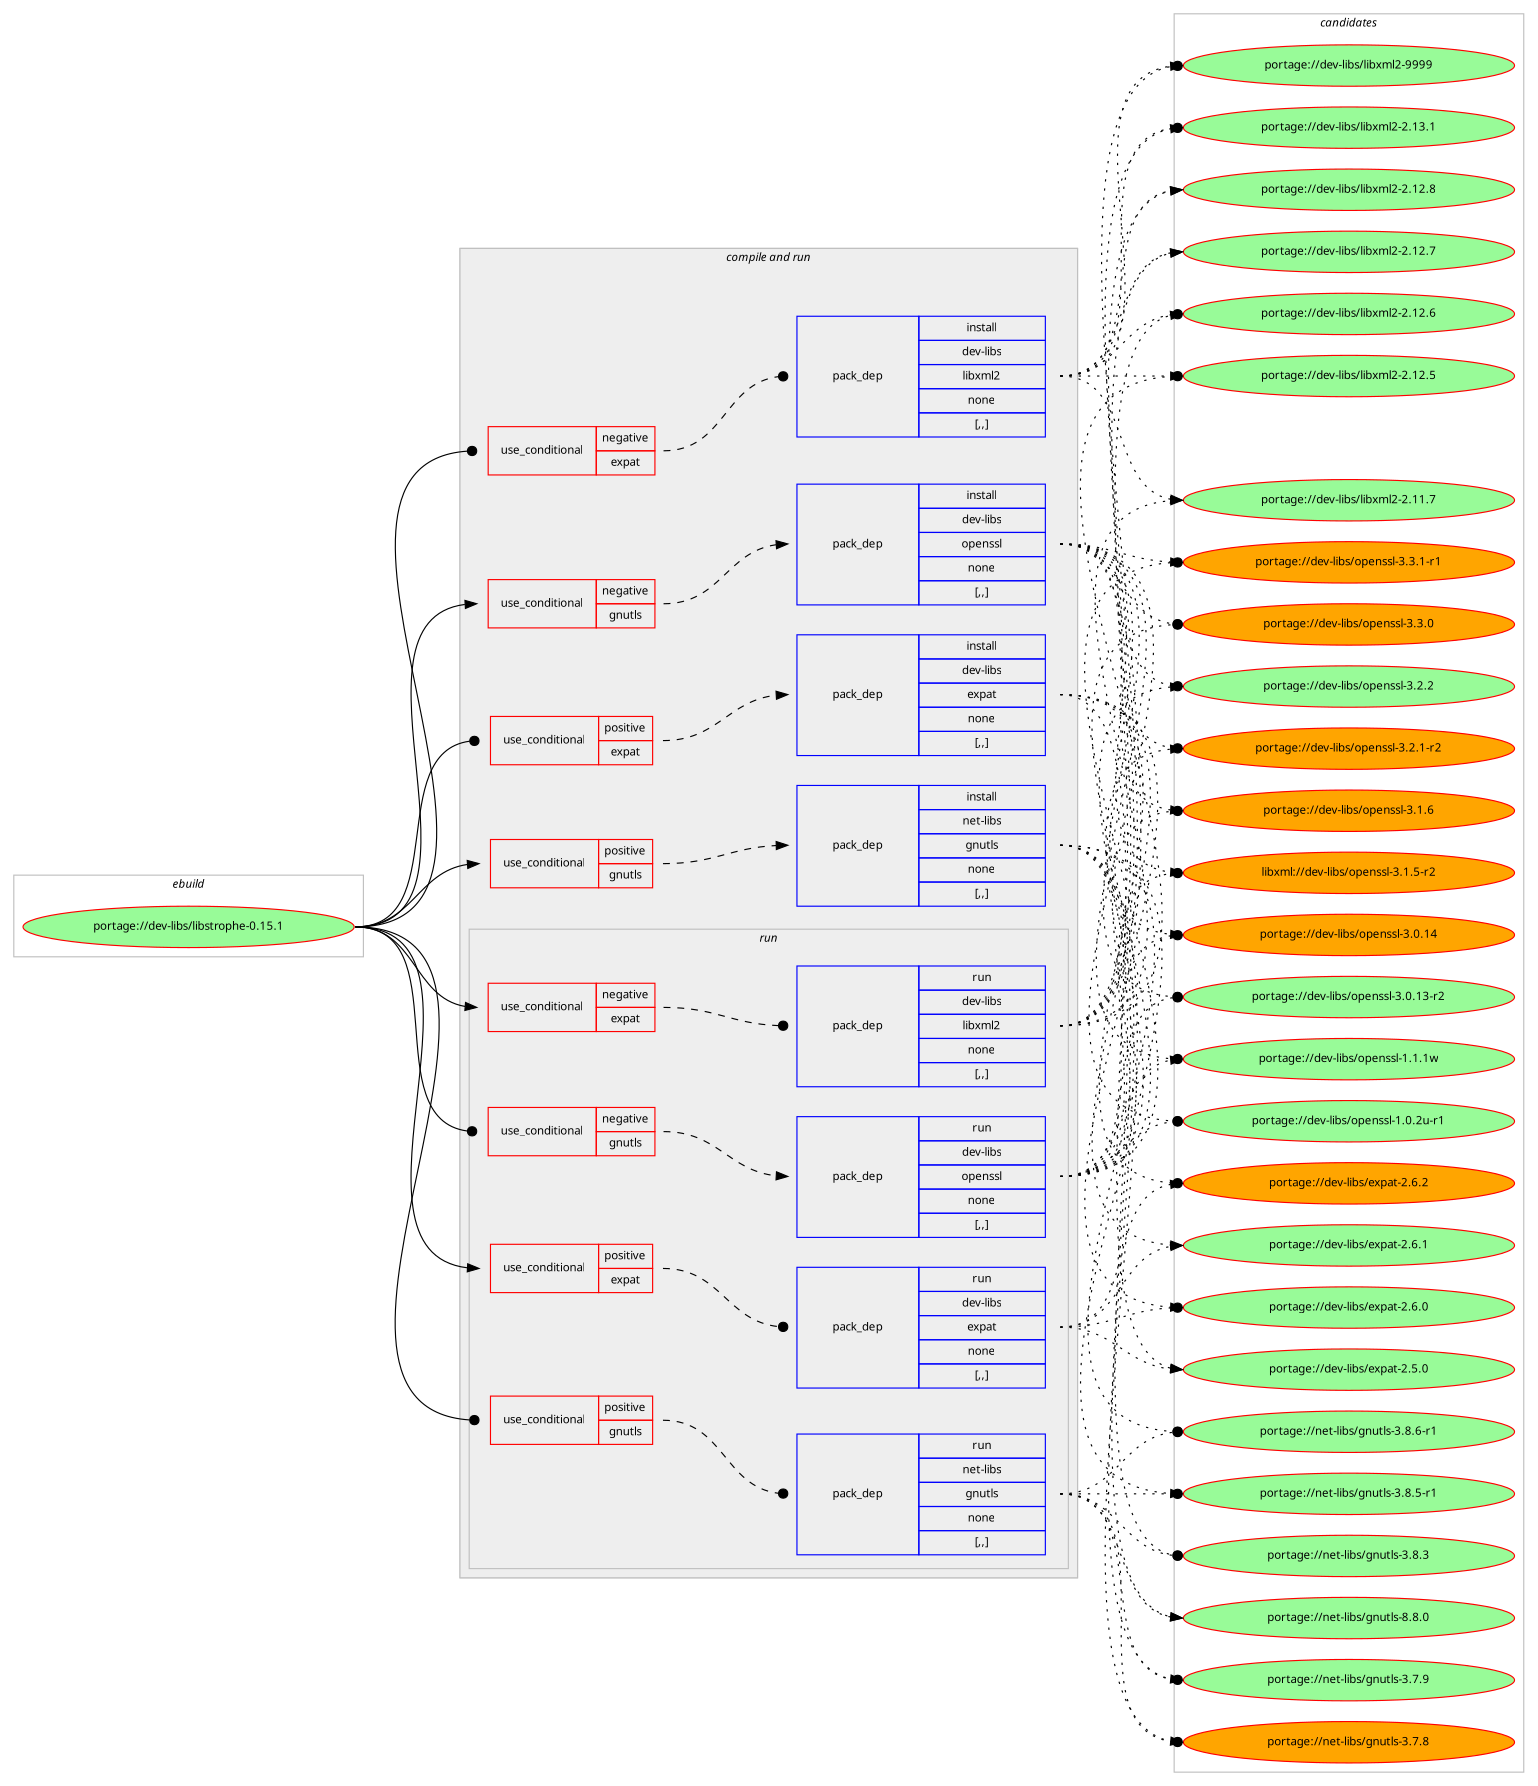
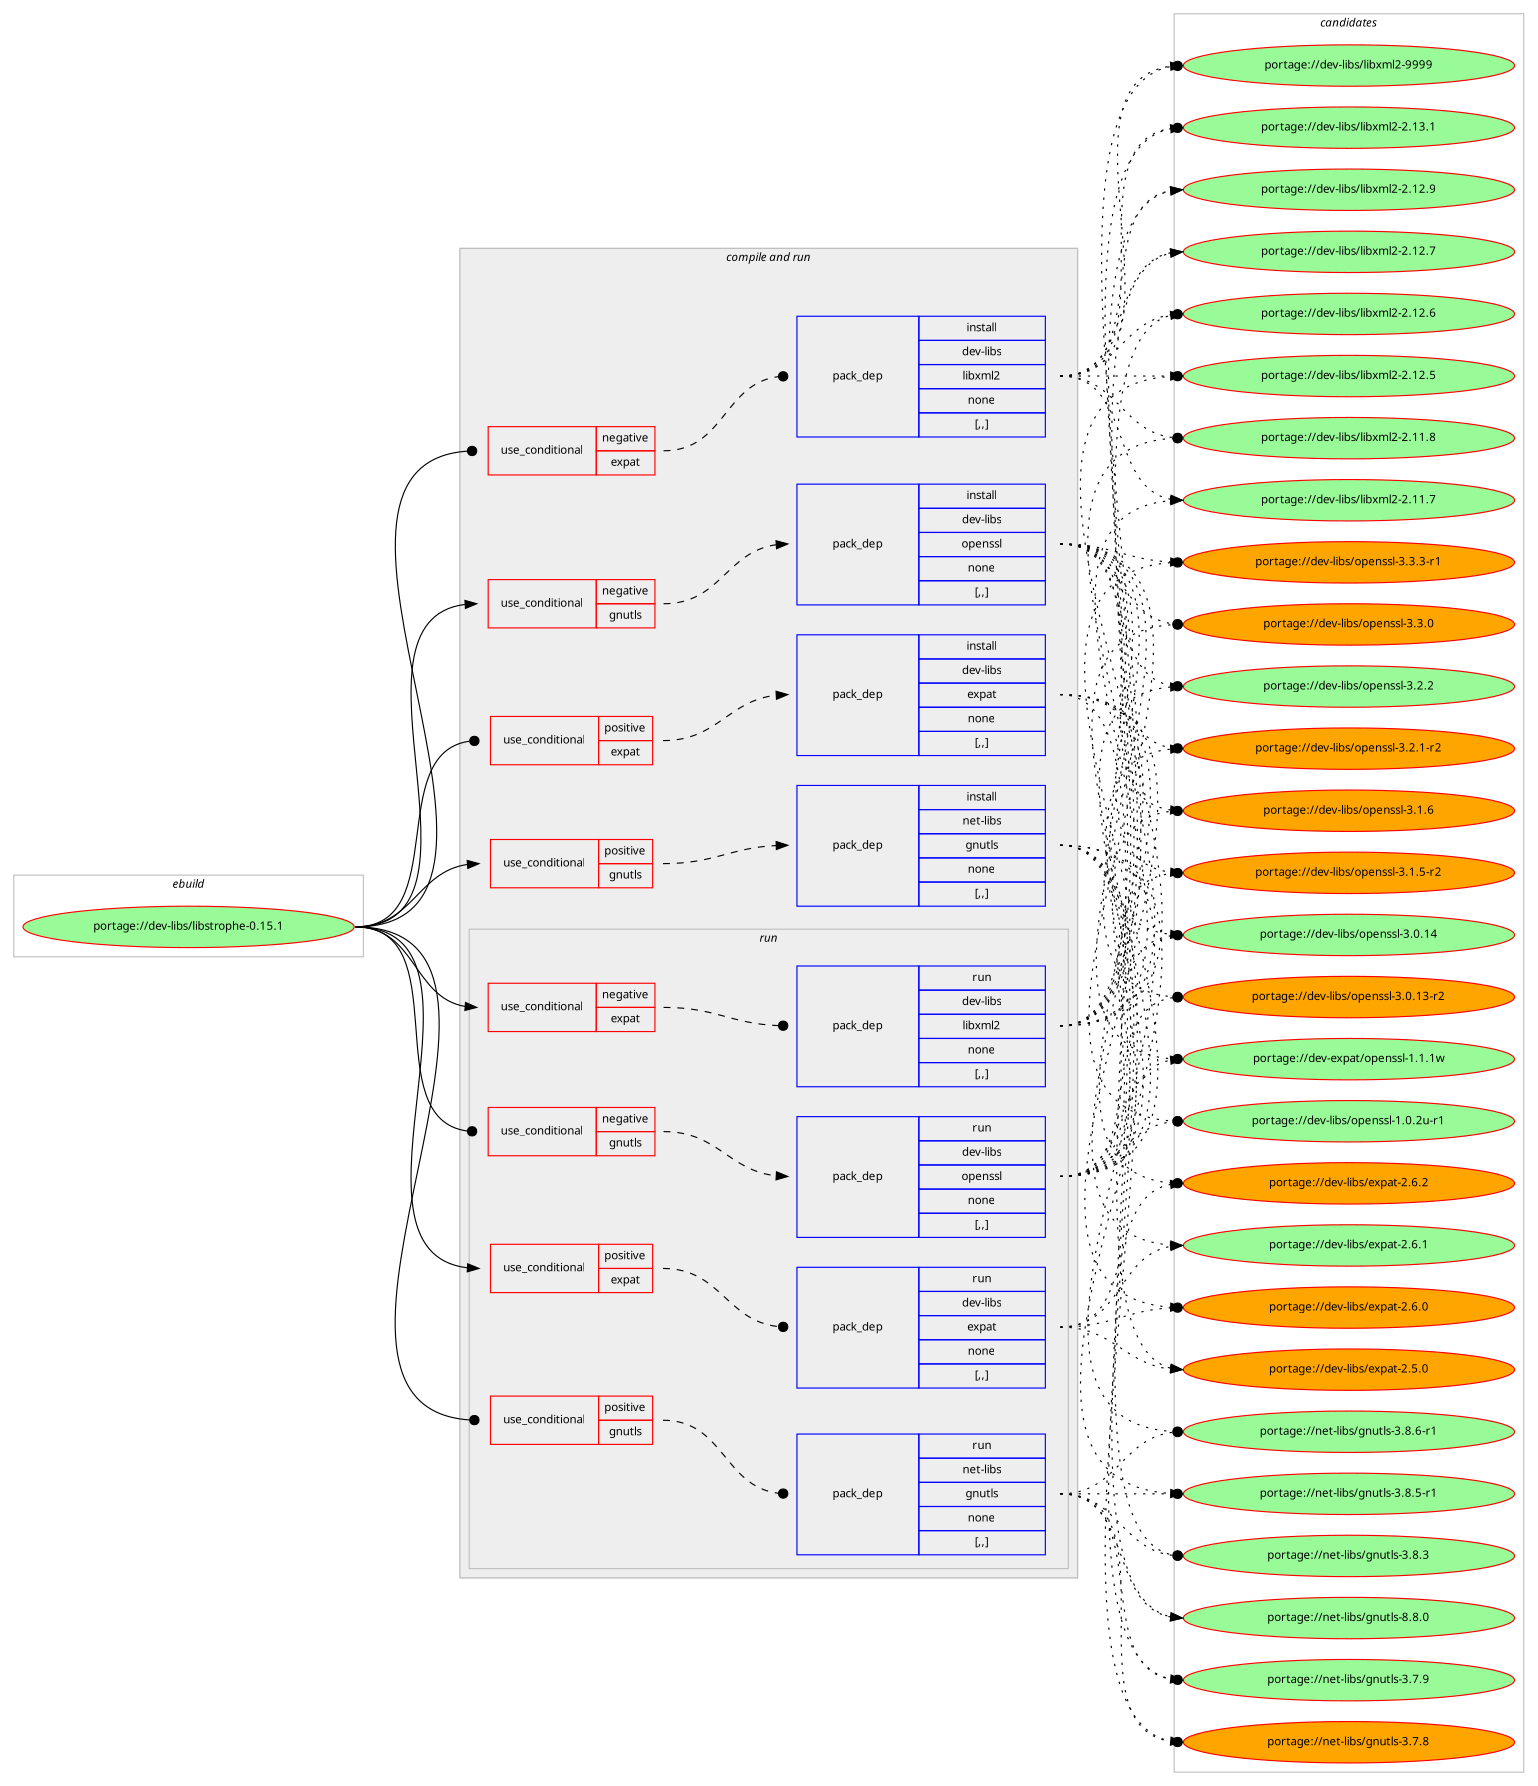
(1349, 190) -> (1349, 190)
none -> (1349, 438)
(1349, 562) -> (1349, 562)
(1349, 873) -> (1349, 873)
(1349, 935) -> (1349, 935)
(1349, 997) -> (1349, 997)
(1349, 1059) -> (1349, 1059)
(1349, 1308) -> (1349, 1308)
(1349, 1370) -> (1349, 1370)
